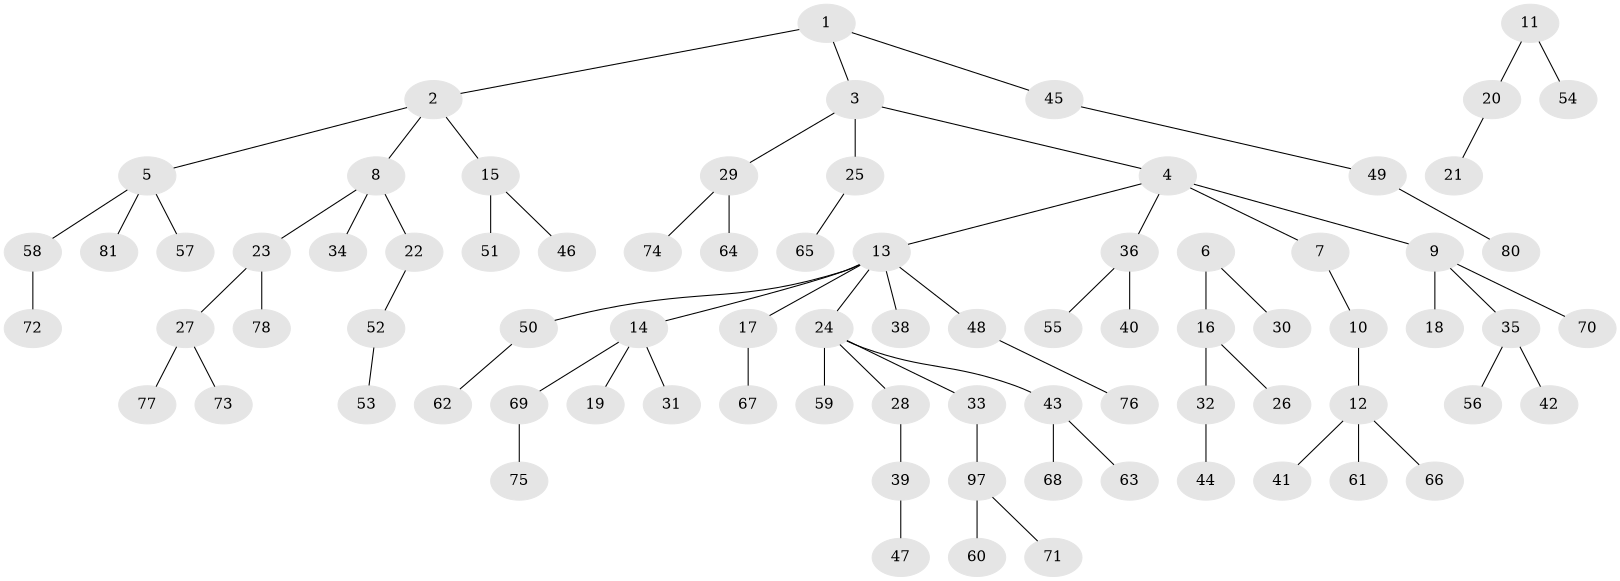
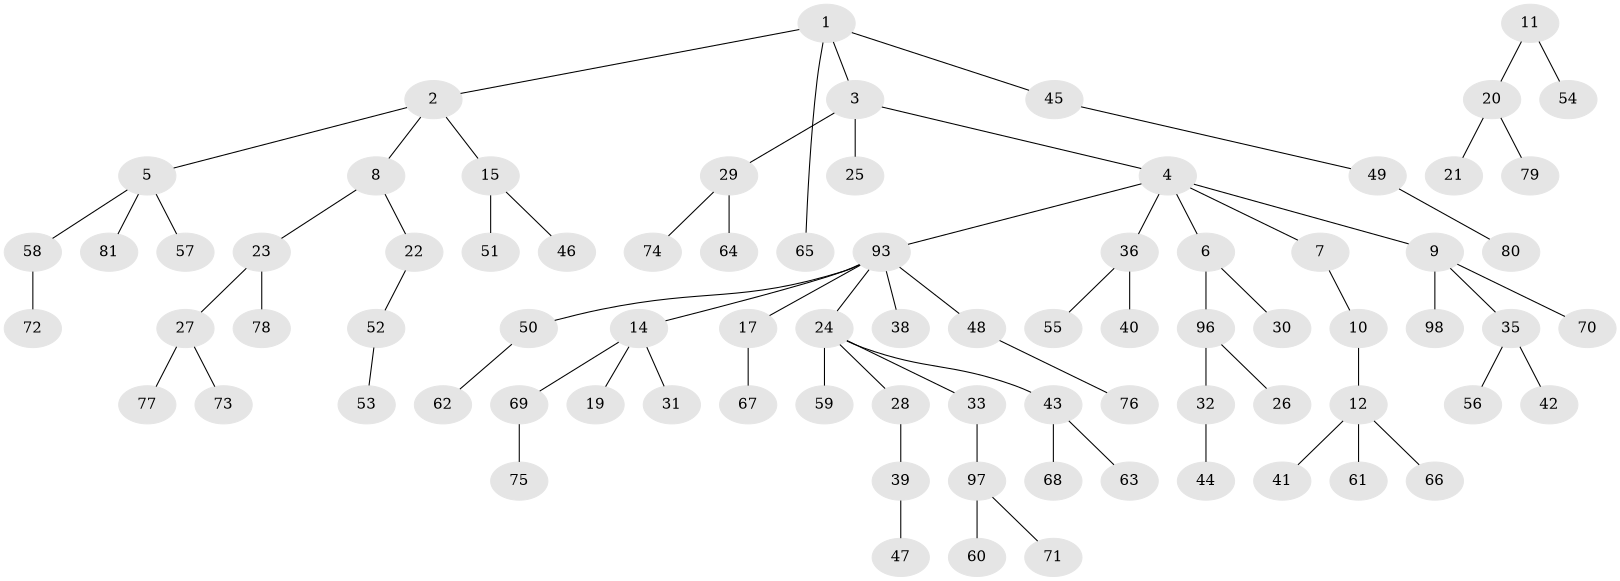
none -> (1530, 176)
(830, 214) -> (812, 137)
none -> (1187, 214)
(338, 252) -> none
(882, 252) -> (882, 252)
(1206, 329) -> (1206, 329)
(1435, 329) -> (1435, 329)
